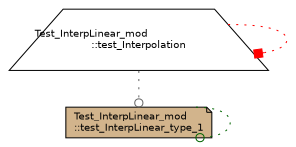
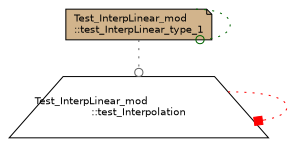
(139, 85) -> (139, 54)
